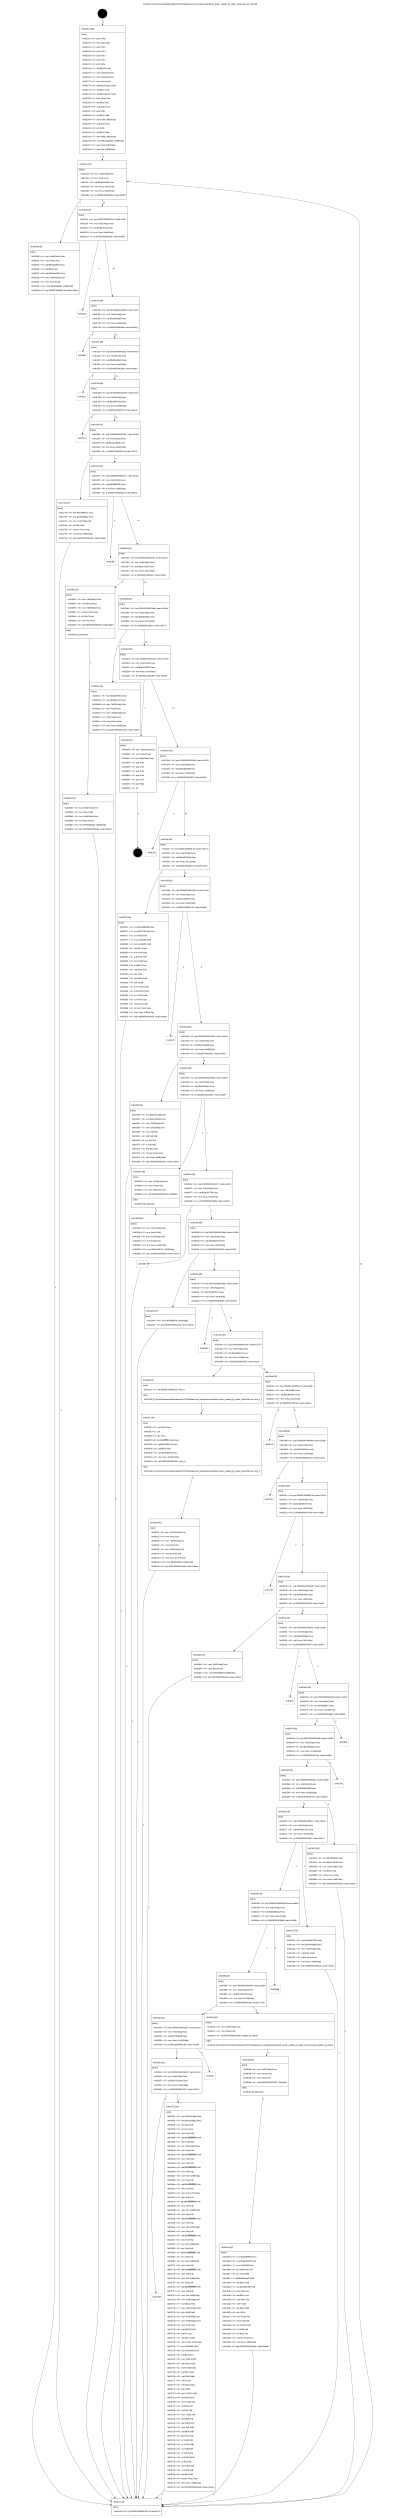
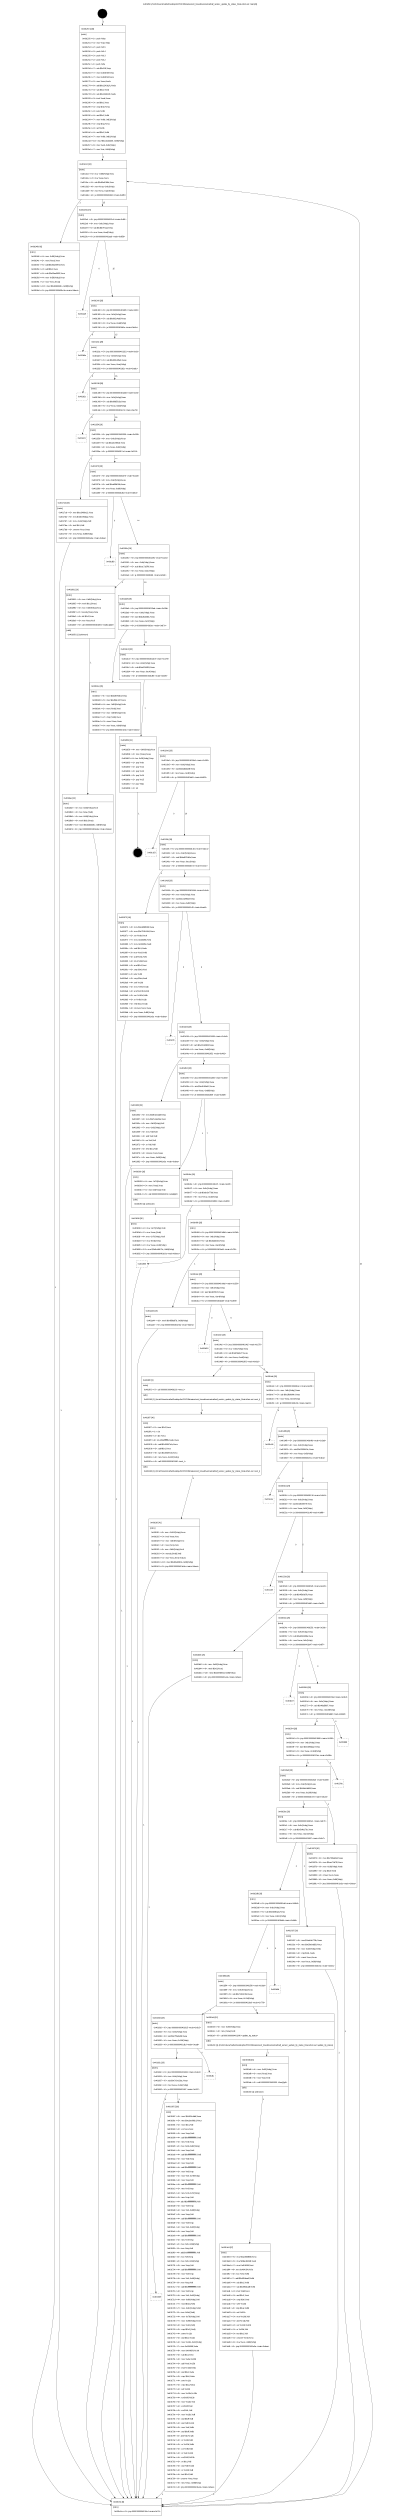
(164, 713) -> none
